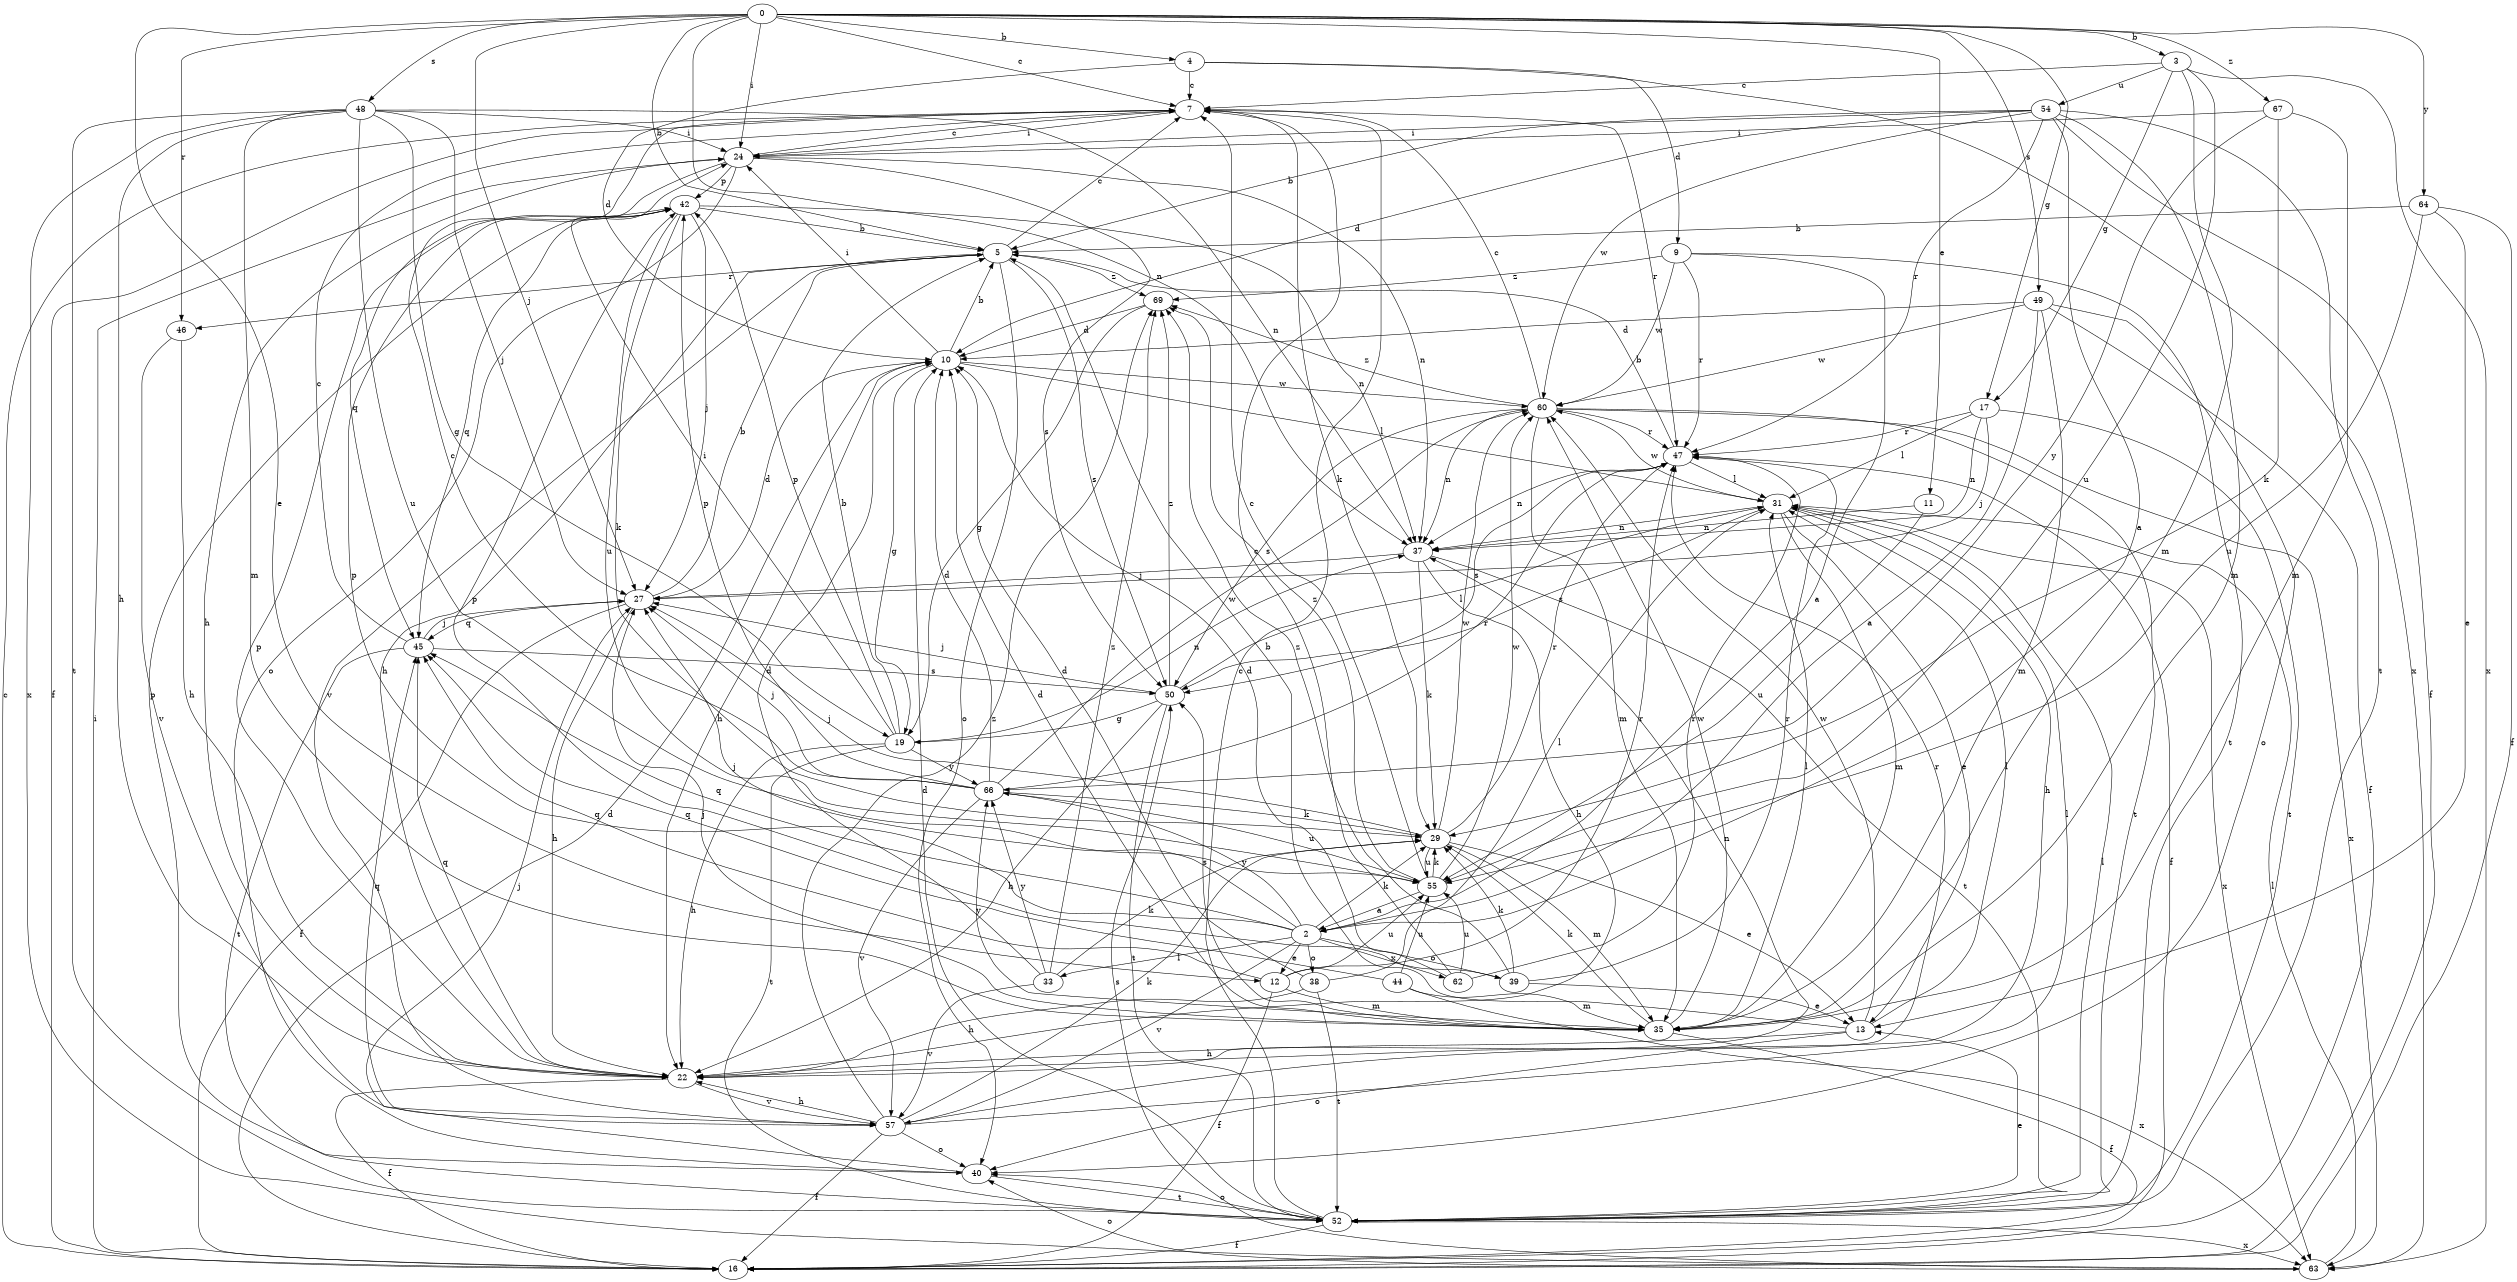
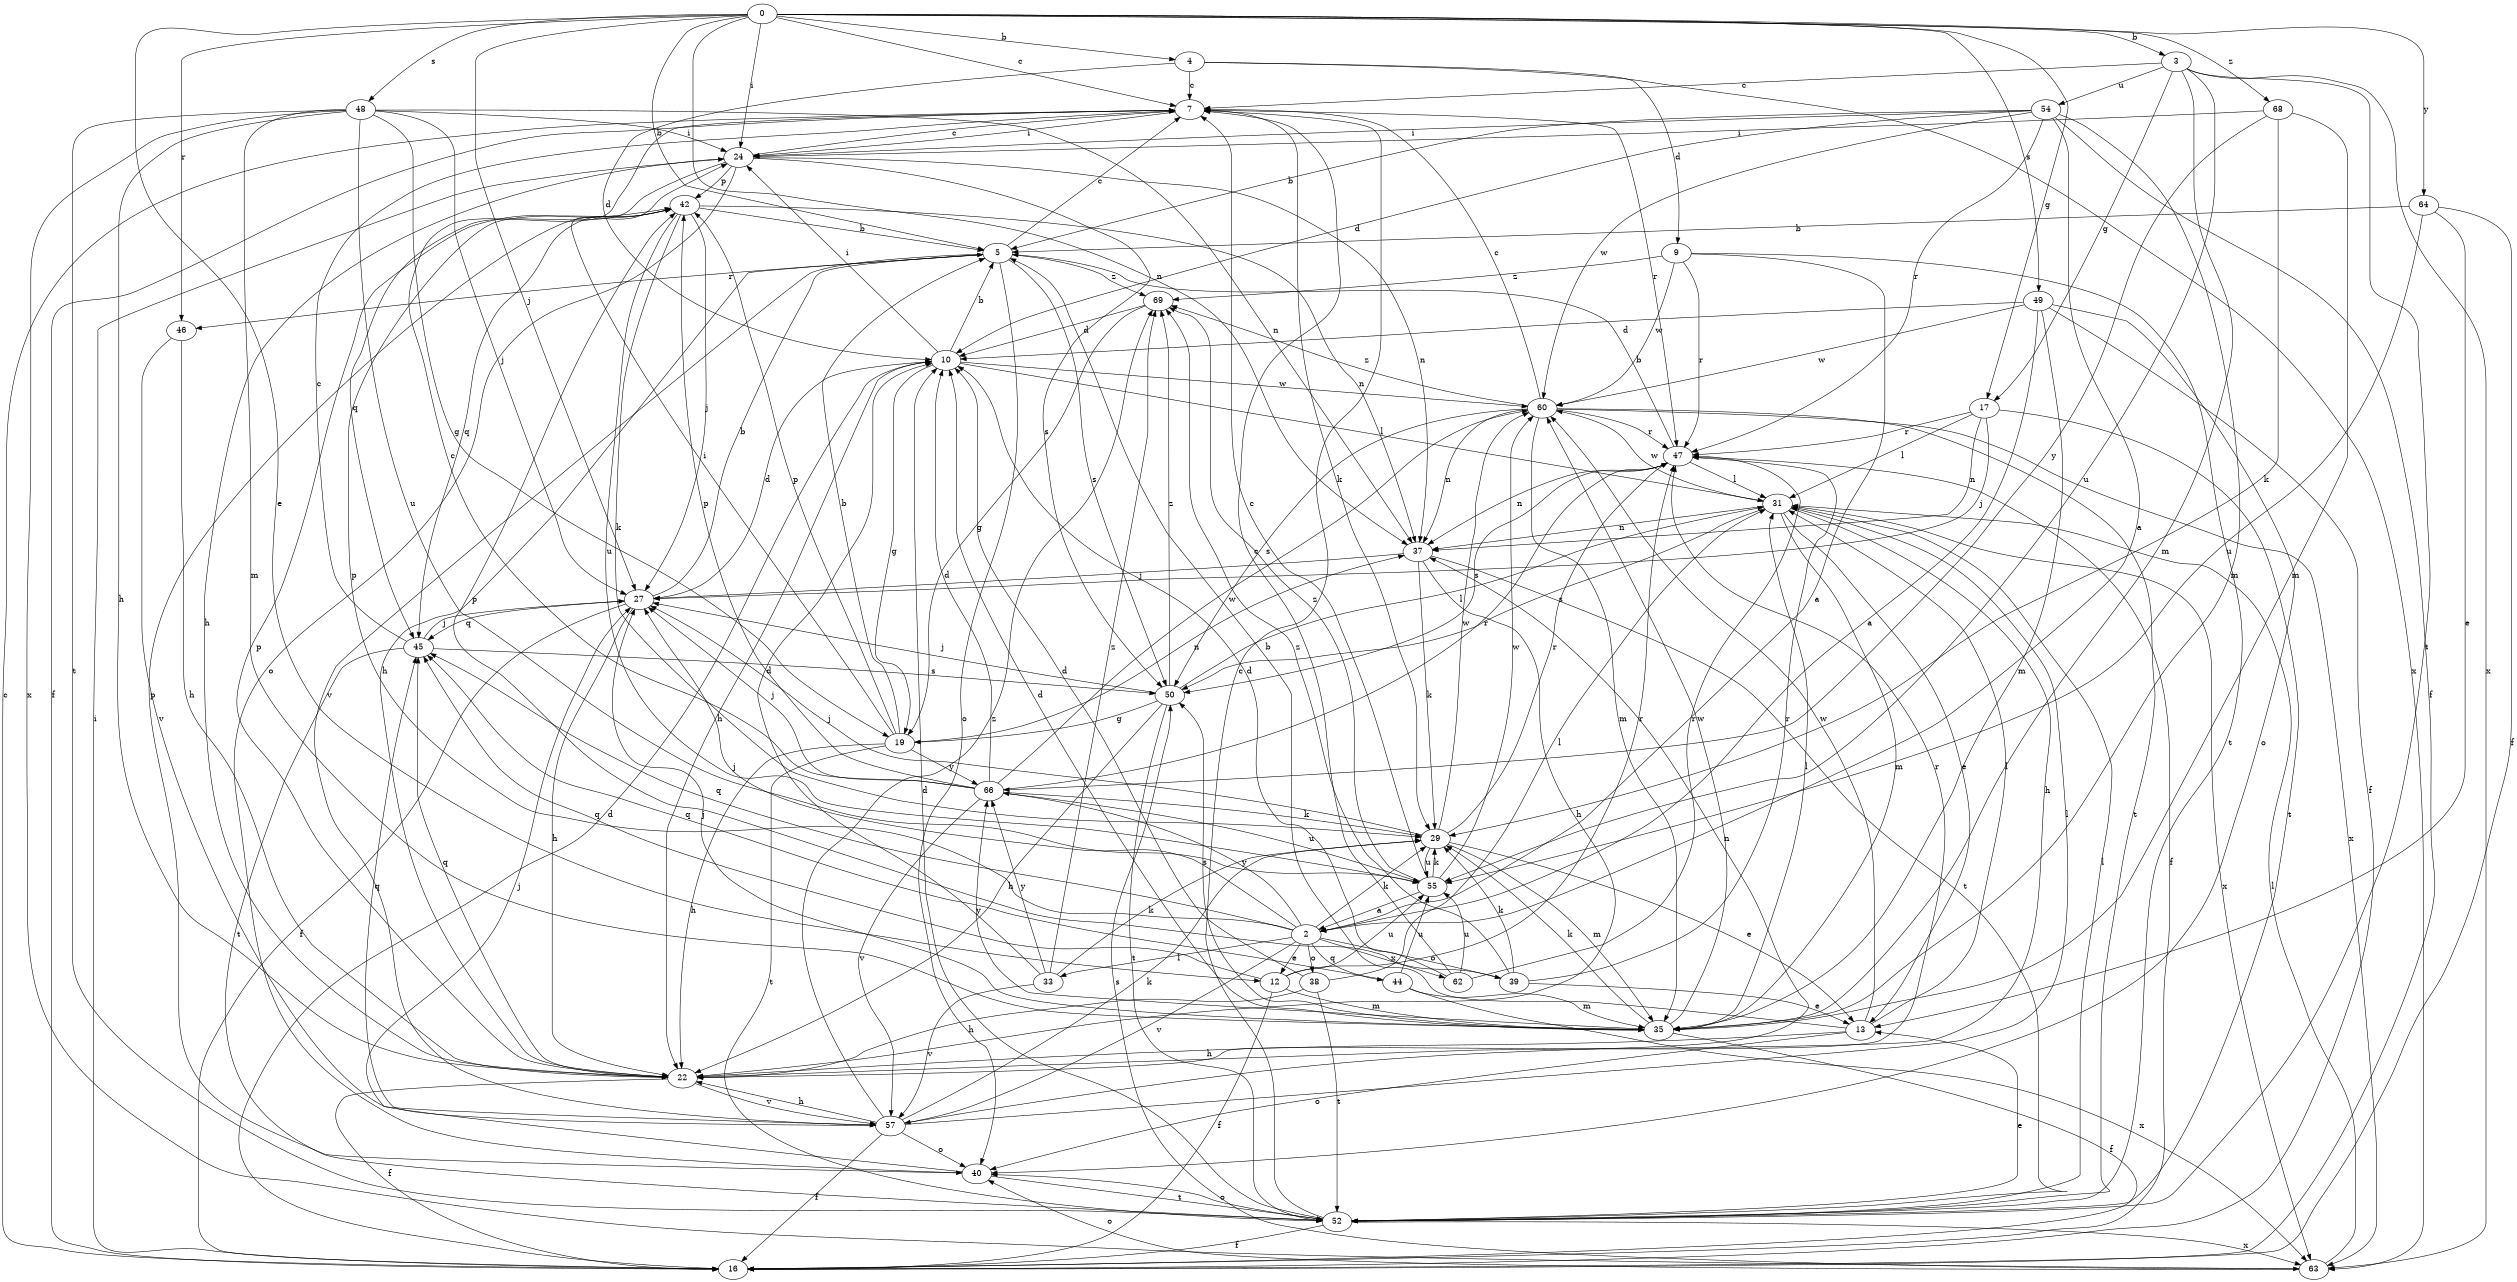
(2278, 110) -> (2278, 110)
(1929, 504) -> none
none -> (1329, 962)
(2289, 975) -> (2337, 972)
